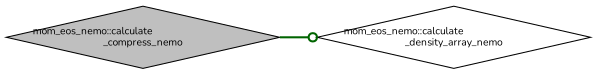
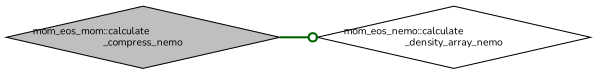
(143, 37) -> (143, 37)
